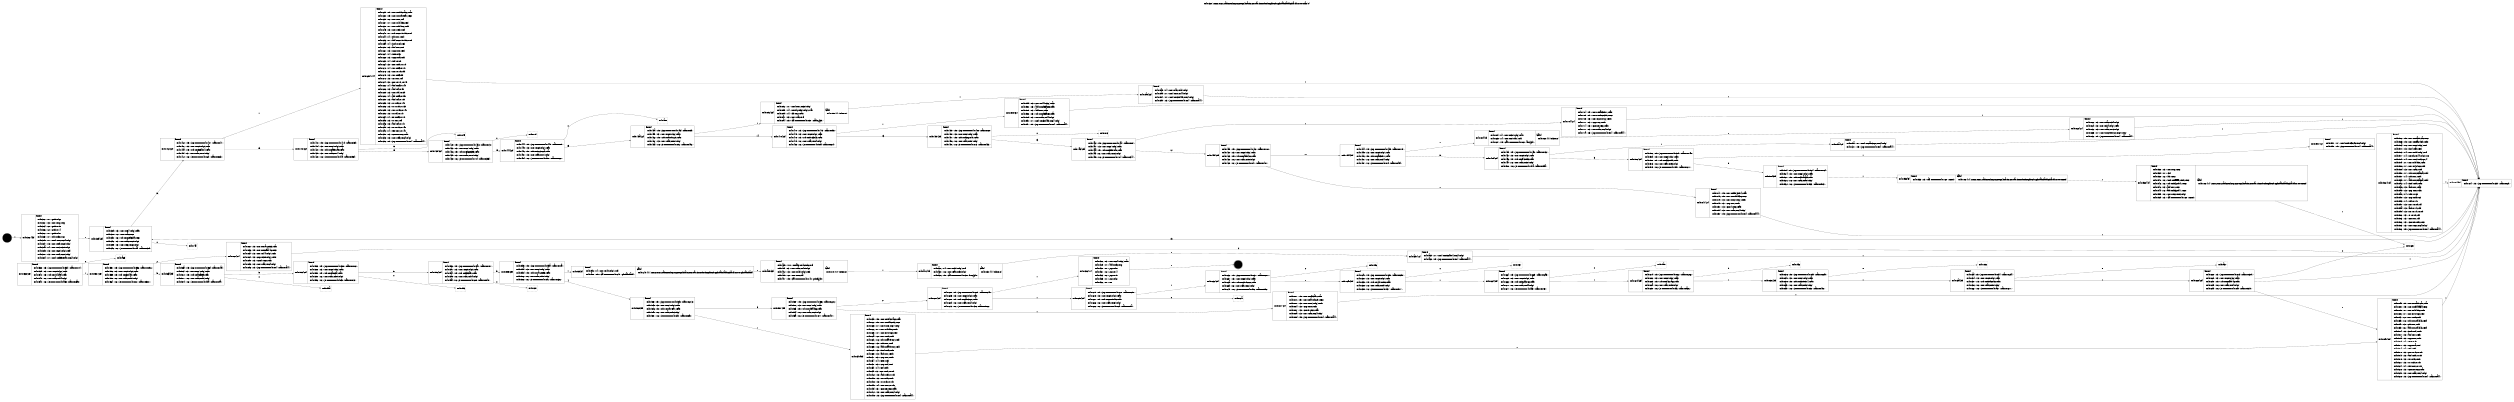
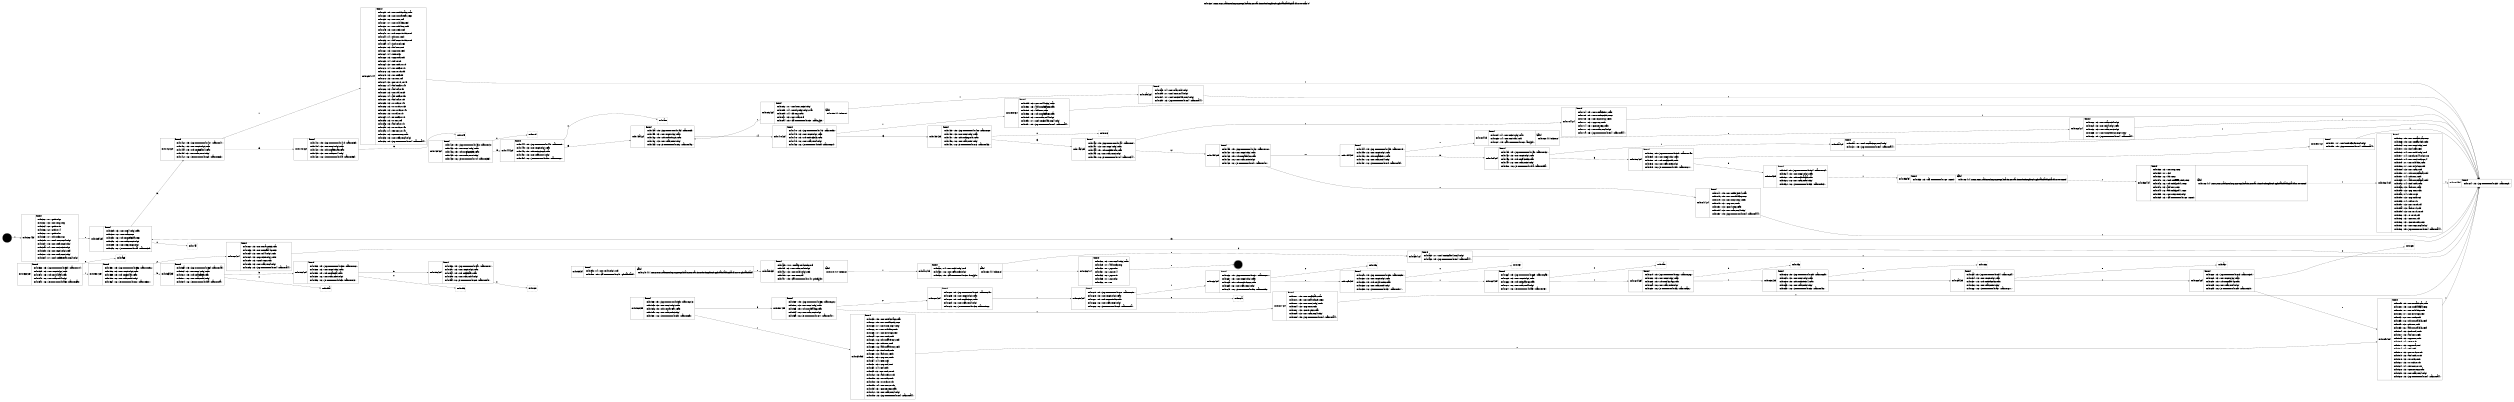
(727, 129) -> (730, 135)
(393, 152) -> none
(2339, 223) -> (2342, 183)
(2392, 271) -> (2428, 129)
(532, 272) -> none
(1035, 284) -> (1040, 271)
